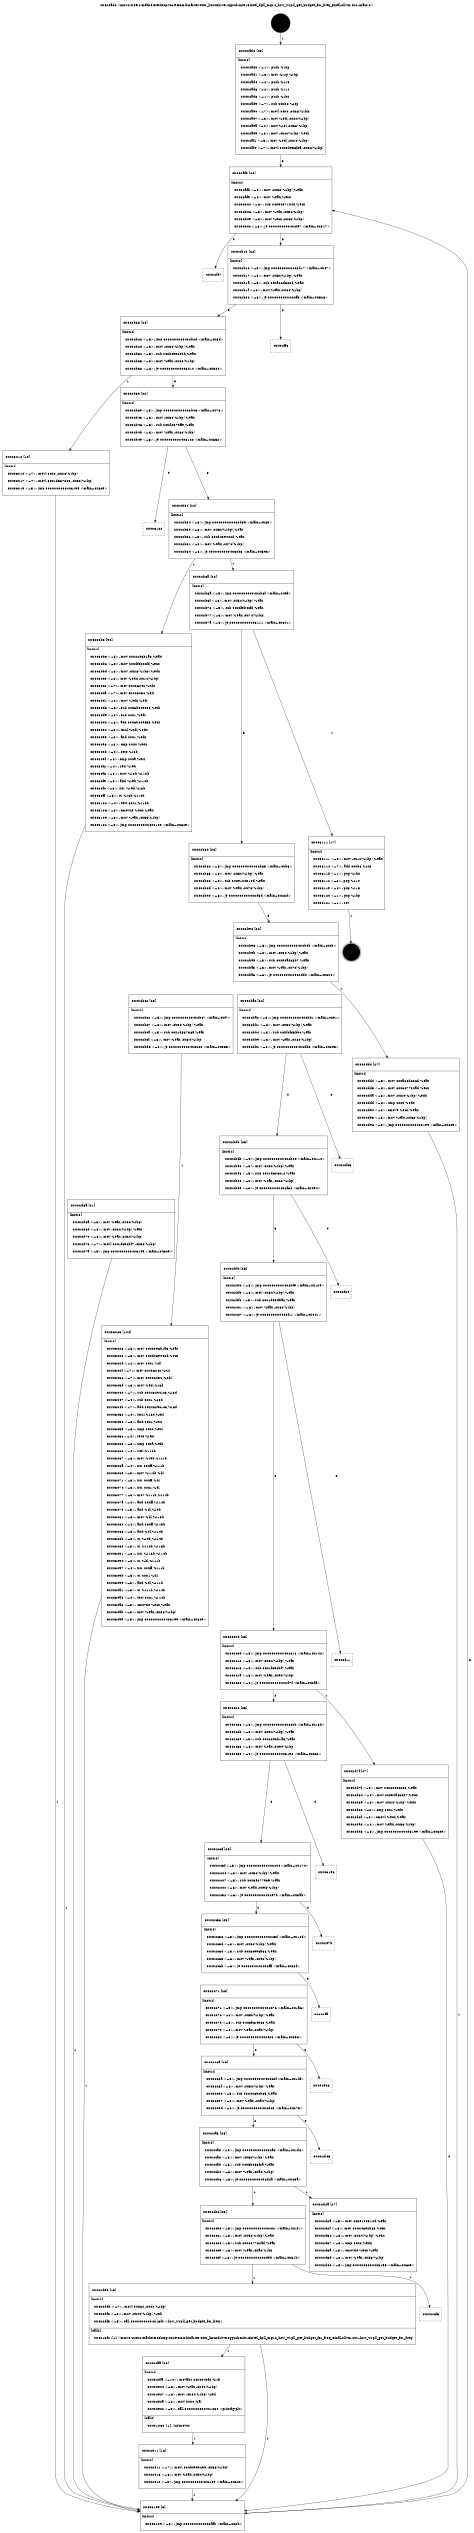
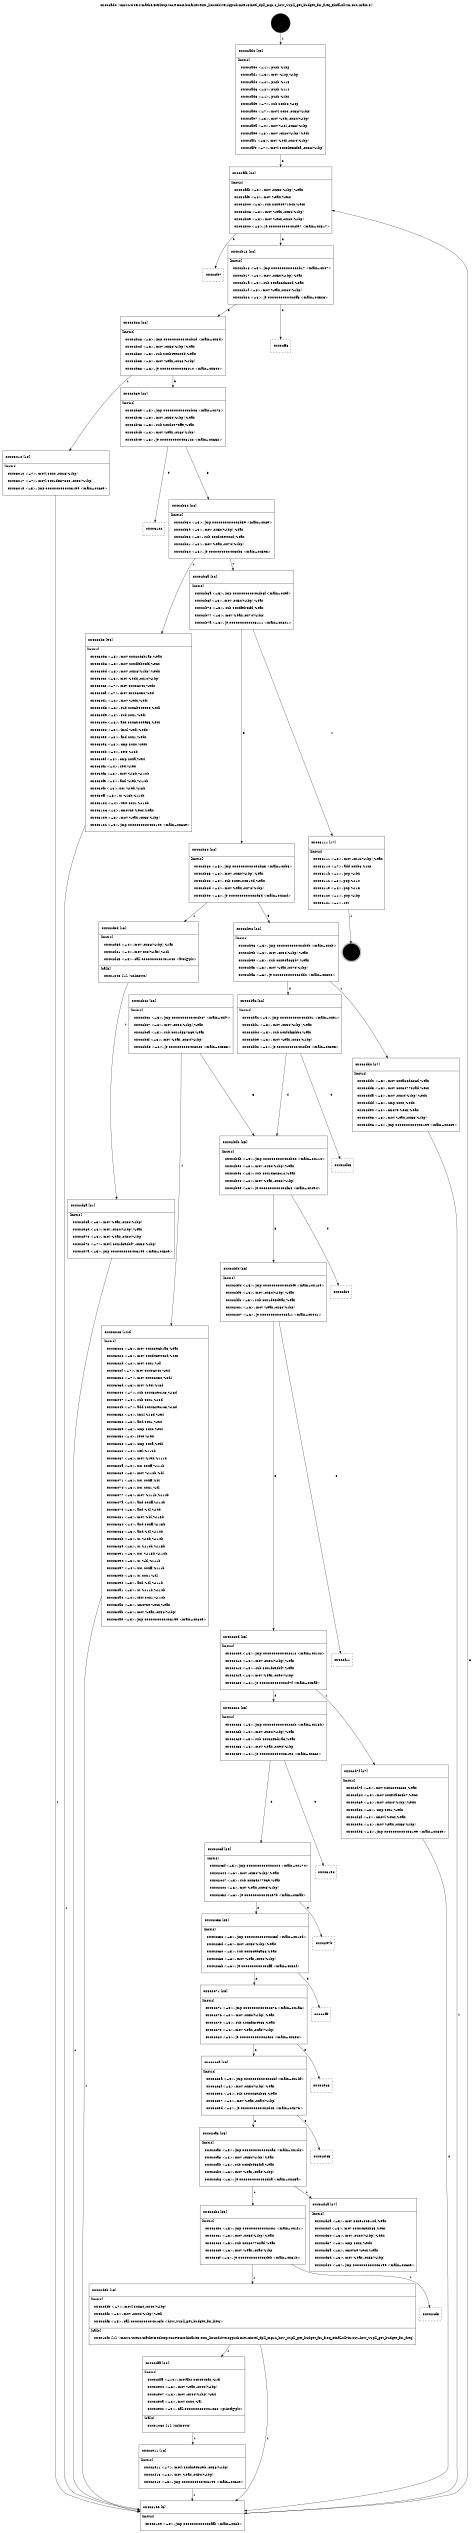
none -> (149, 952)
none -> (288, 987)
none -> (227, 1094)
none -> (254, 1978)
